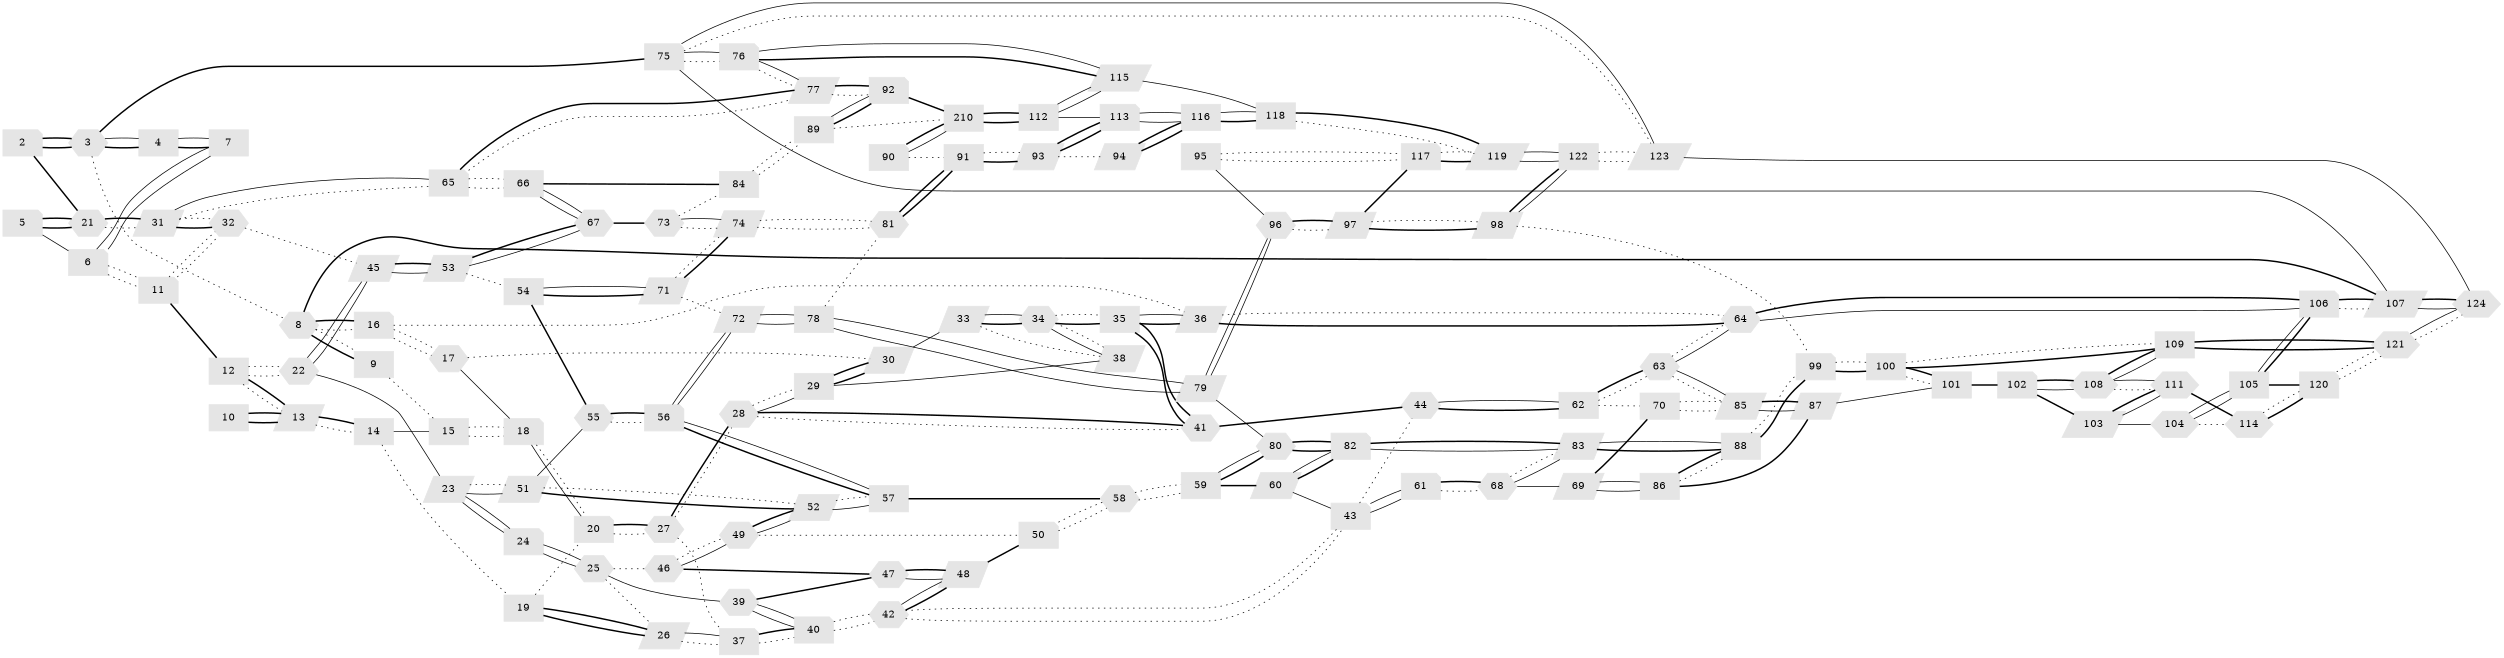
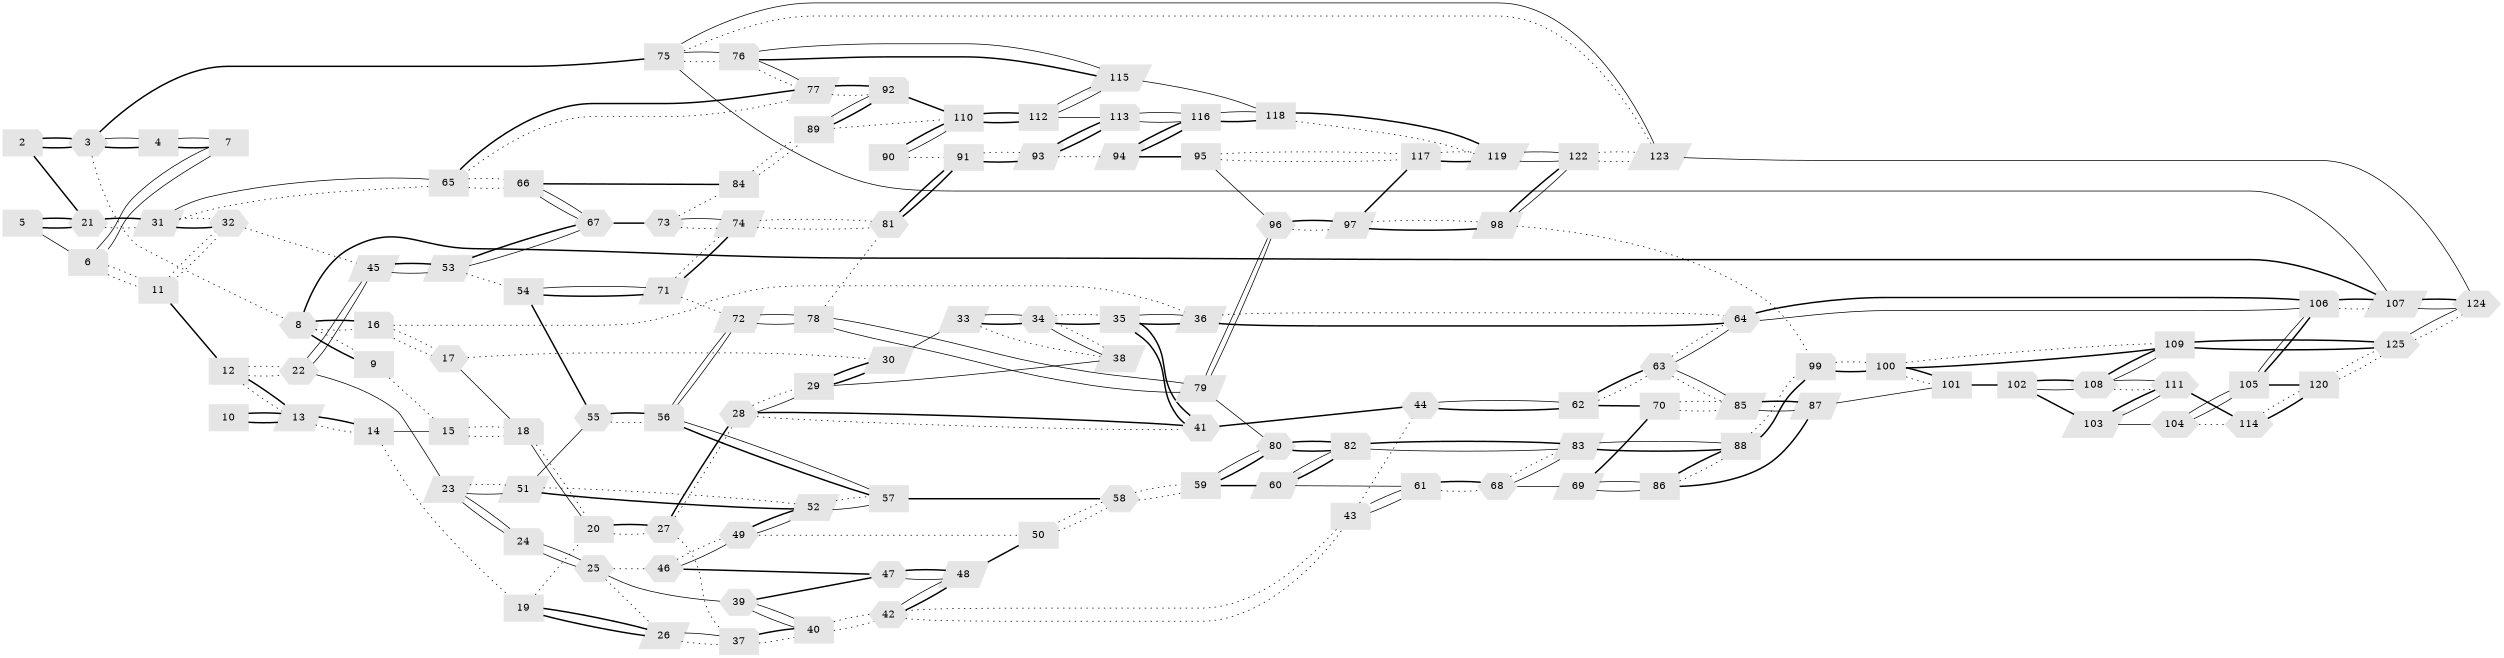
(964, 118) -> (964, 118)
none -> (1160, 157)
(2396, 345) -> (2396, 345)
(1619, 406) -> (1619, 406)
(1312, 500) -> (1348, 486)
